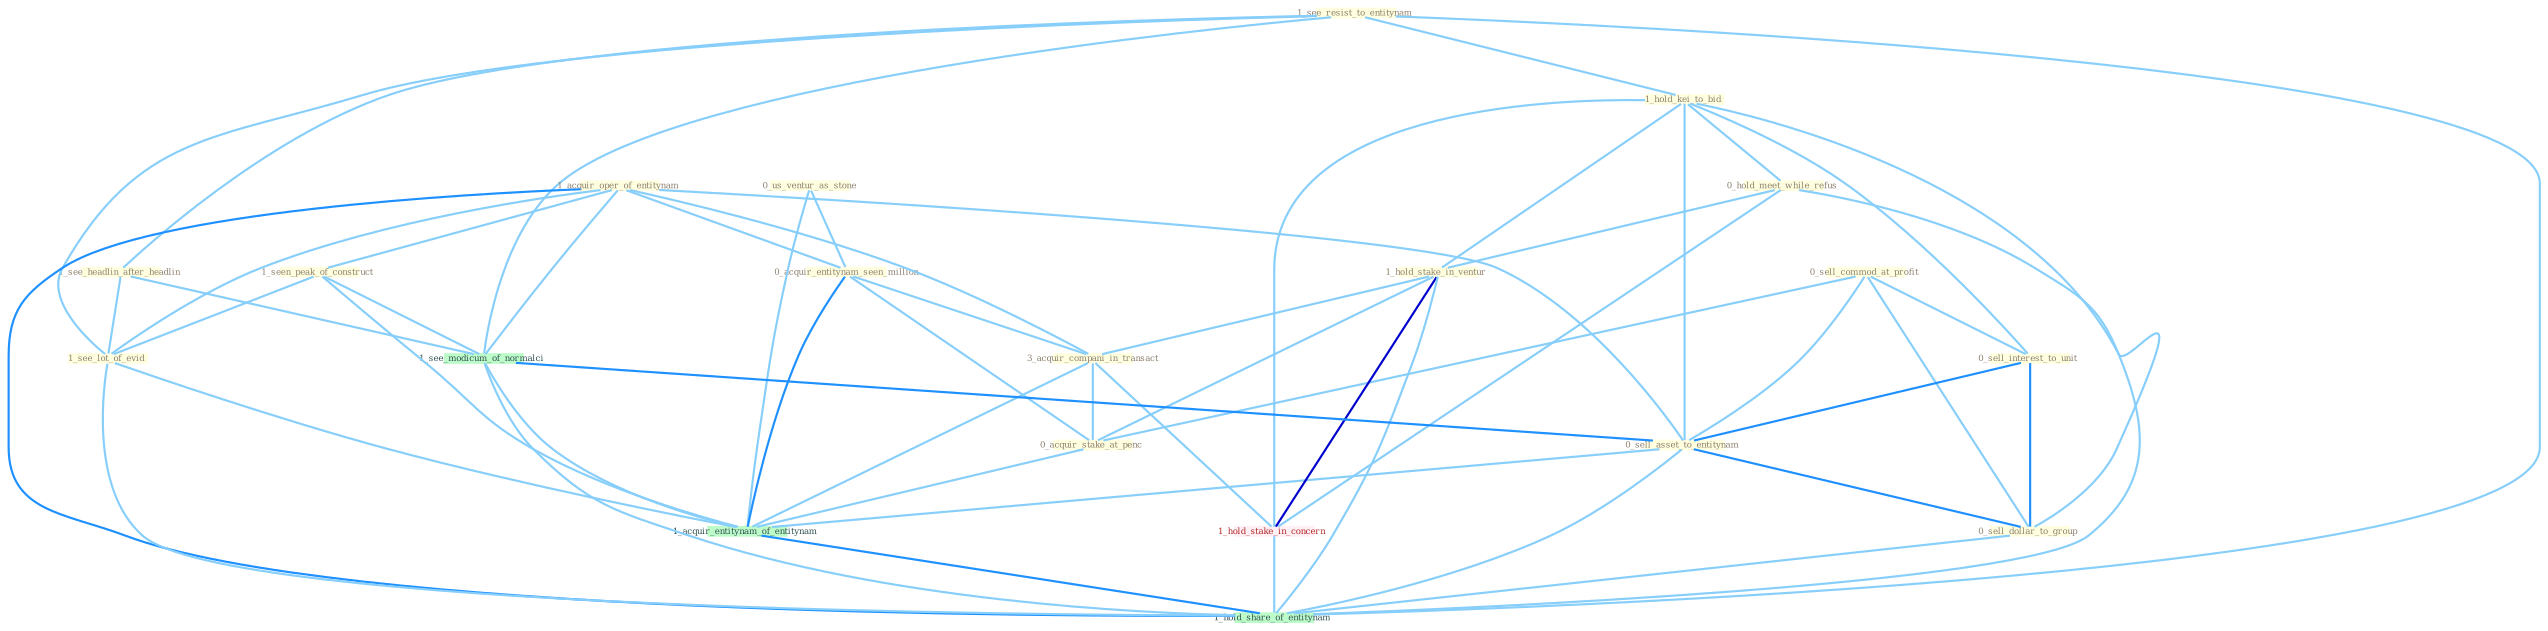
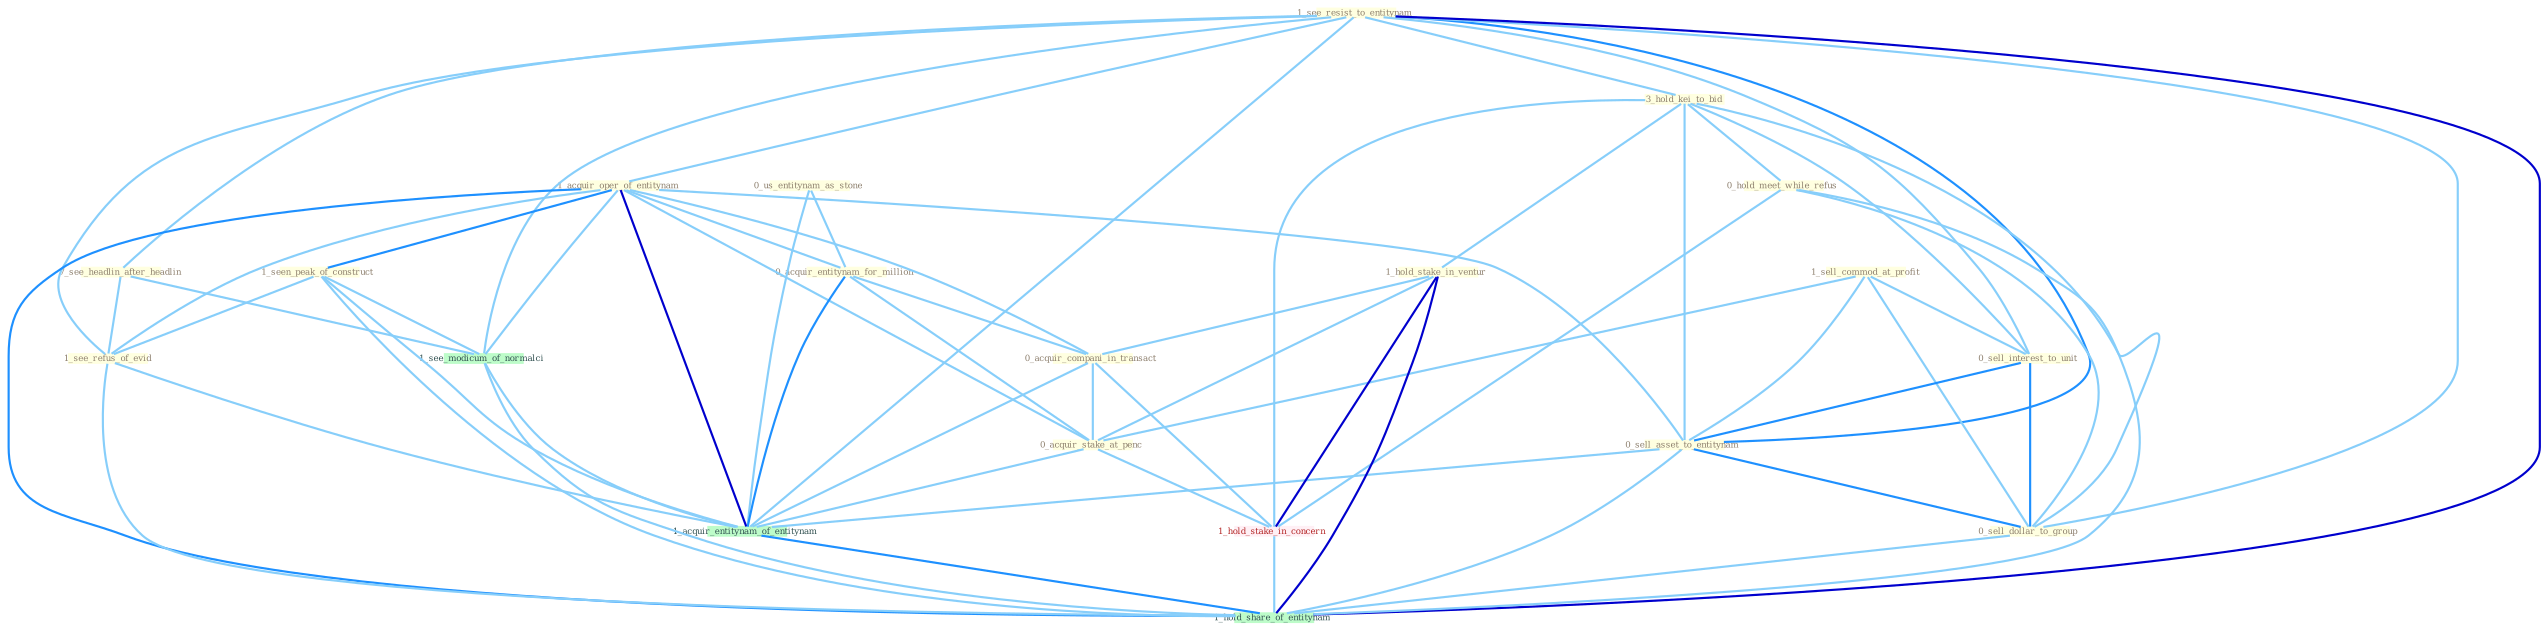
none -> (987, 97)
(1685, 99) -> (1685, 99)
none -> (1756, 100)
none -> (2255, 100)
(810, 186) -> (810, 186)
(470, 229) -> (470, 229)
(1611, 229) -> (2039, 297)
(121, 272) -> (121, 272)
(847, 272) -> (847, 272)
none -> (1052, 272)
(1866, 272) -> (1866, 272)
none -> (856, 315)
(2540, 357) -> (2540, 357)
none -> (683, 358)
(108, 359) -> (108, 359)
(1093, 359) -> (1093, 359)
(1056, 400) -> (1939, 174)
(1384, 437) -> (1384, 437)
none -> (525, 466)
none -> (1162, 478)
